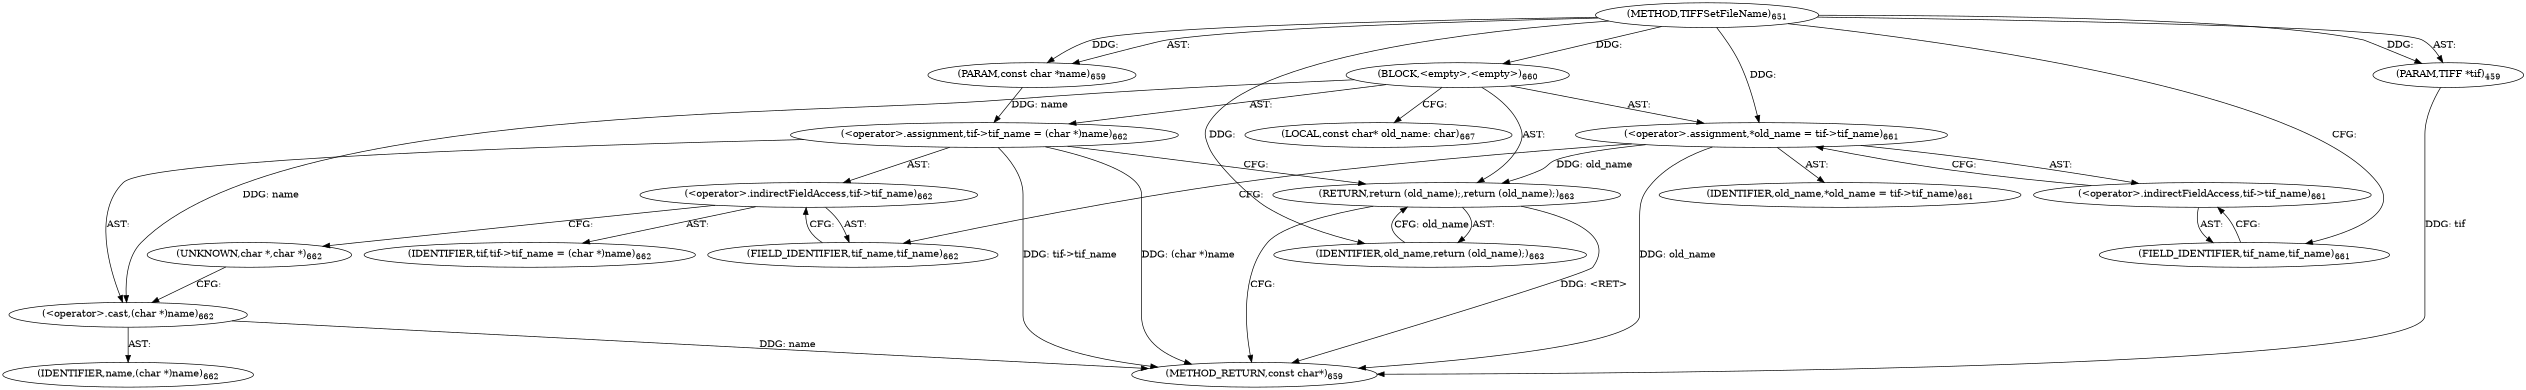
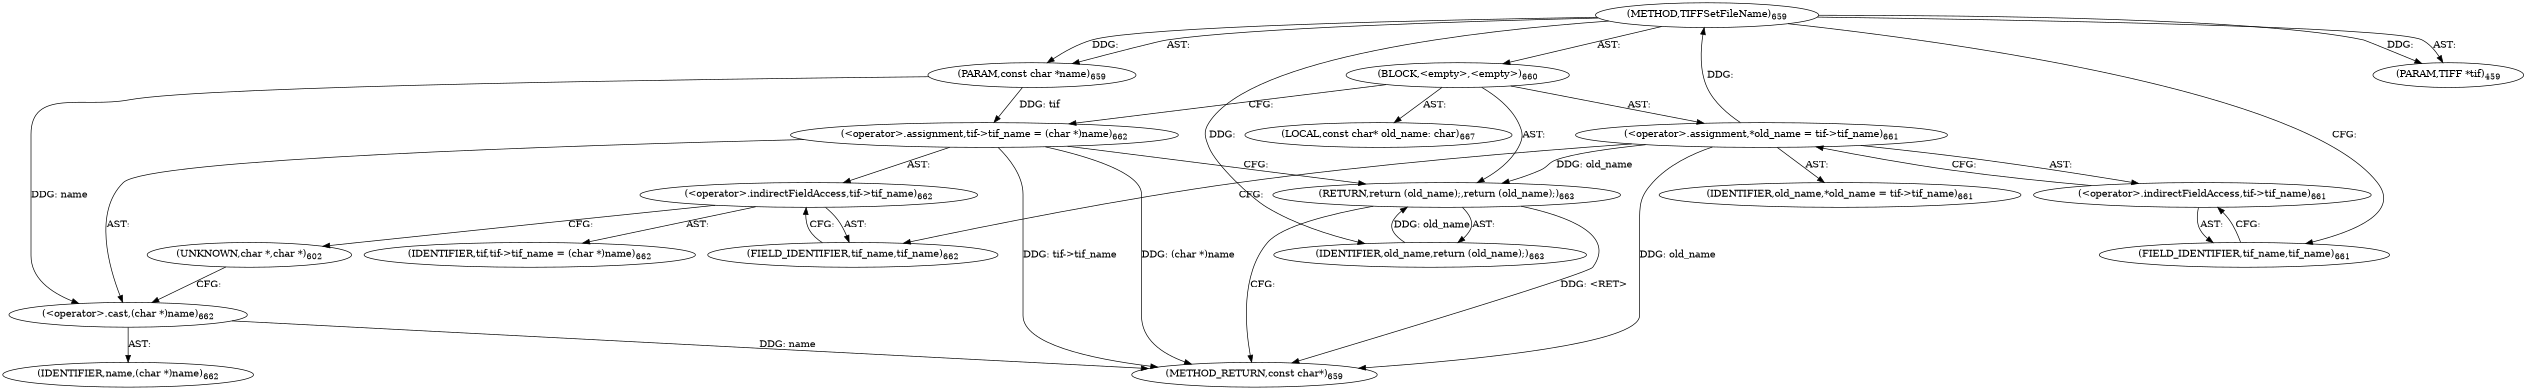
(1779, 14) -> (1779, 14)
(1611, 45) -> (1611, 45)
(1742, 69) -> (1706, 85)
(1040, 105) -> (1040, 105)
(1263, 105) -> (1263, 105)
(1436, 105) -> (1436, 105)
(709, 114) -> (377, 86)
(1432, 225) -> (1432, 225)
(314, 254) -> (314, 254)
(2023, 364) -> none
